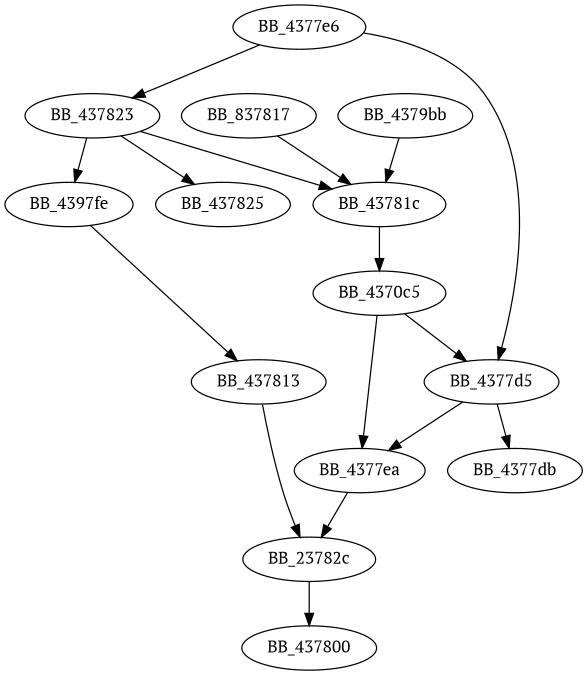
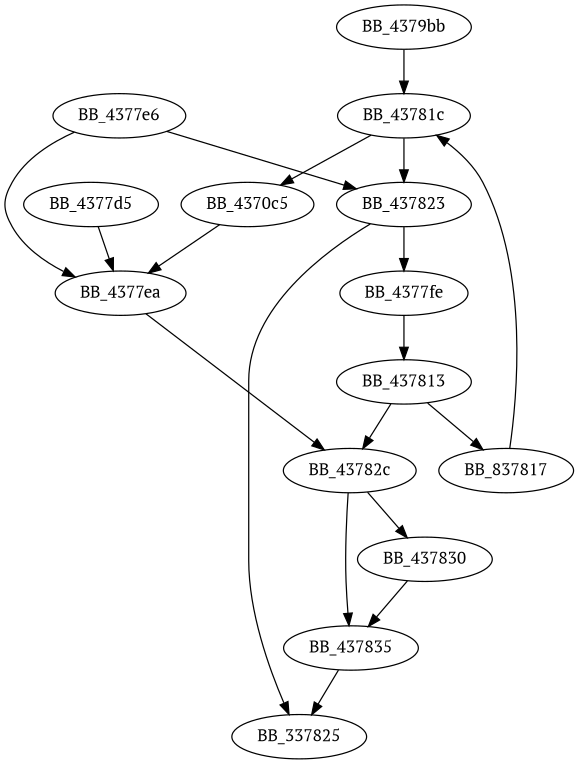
(510, 150) -> (6, 198)
(230, 158) -> (404, 154)
(69, 205) -> (404, 293)
(223, 205) -> (299, 737)
(431, 334) -> none
none -> (450, 422)
(515, 471) -> none
(309, 559) -> (350, 471)
(309, 648) -> (425, 559)
none -> (351, 648)
